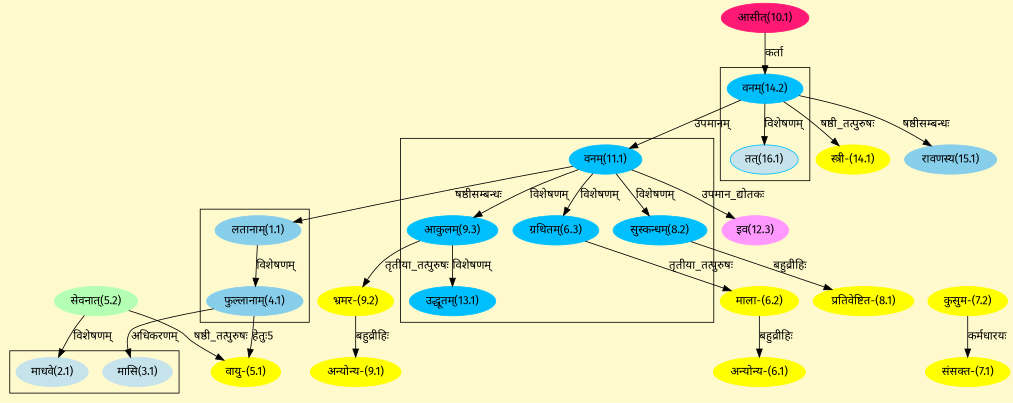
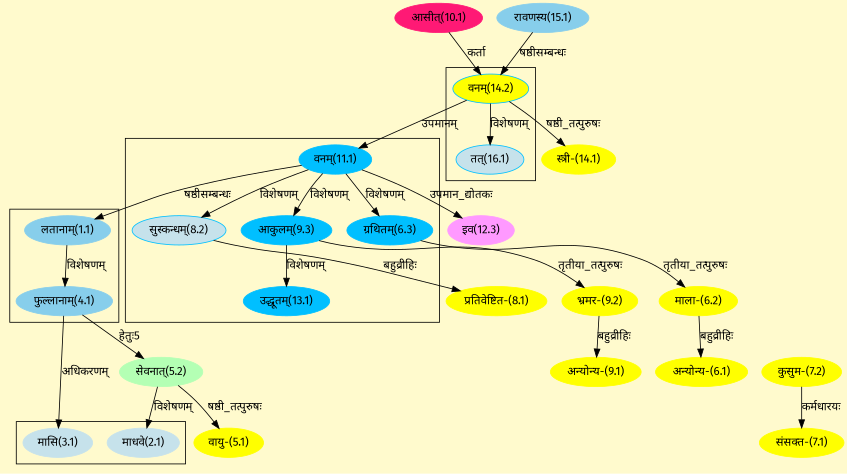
(765, 89) -> (491, 89)
(864, 113) -> (519, 50)
(660, 230) -> (179, 230)
(253, 333) -> (110, 334)
